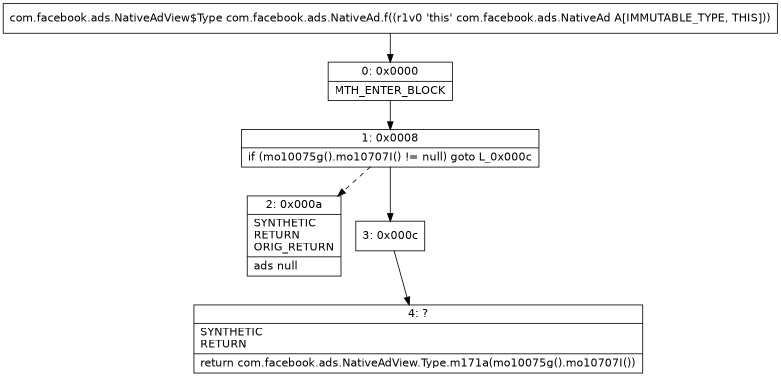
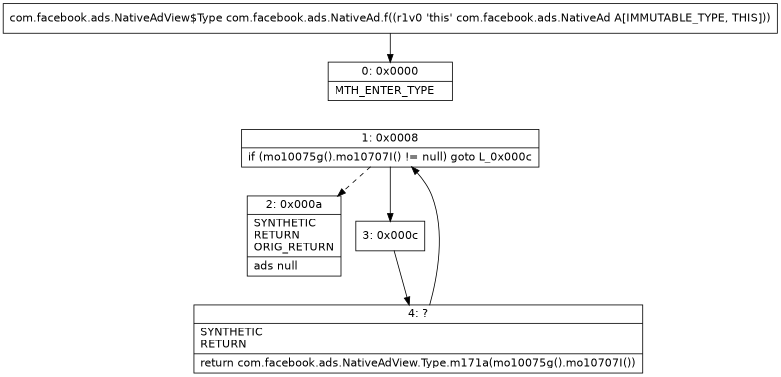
(390, 91) -> (385, 91)
(390, 111) -> (439, 237)
